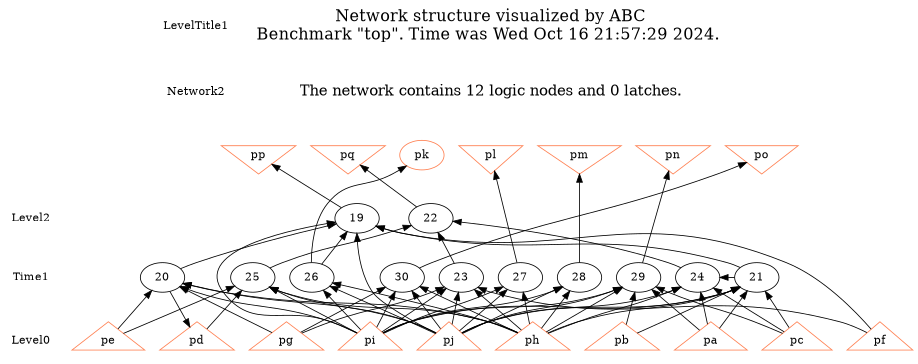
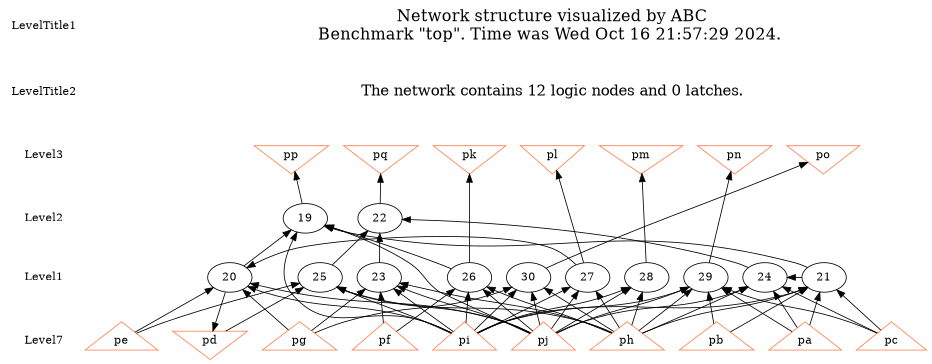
(196, 92) -> (44, 92)
none -> (44, 155)
(422, 155) -> (470, 155)
(641, 234) -> (422, 313)
(31, 277) -> (44, 277)
(356, 303) -> (416, 237)
(596, 307) -> none
(31, 341) -> (44, 341)
(197, 341) -> (210, 341)
